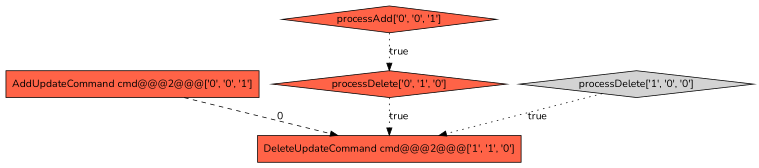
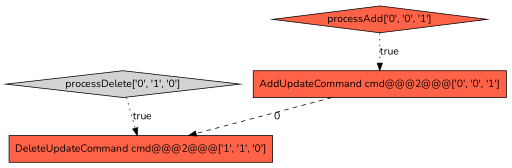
(389, 48) -> (380, 48)
(389, 84) -> (123, 84)
(636, 84) -> none
